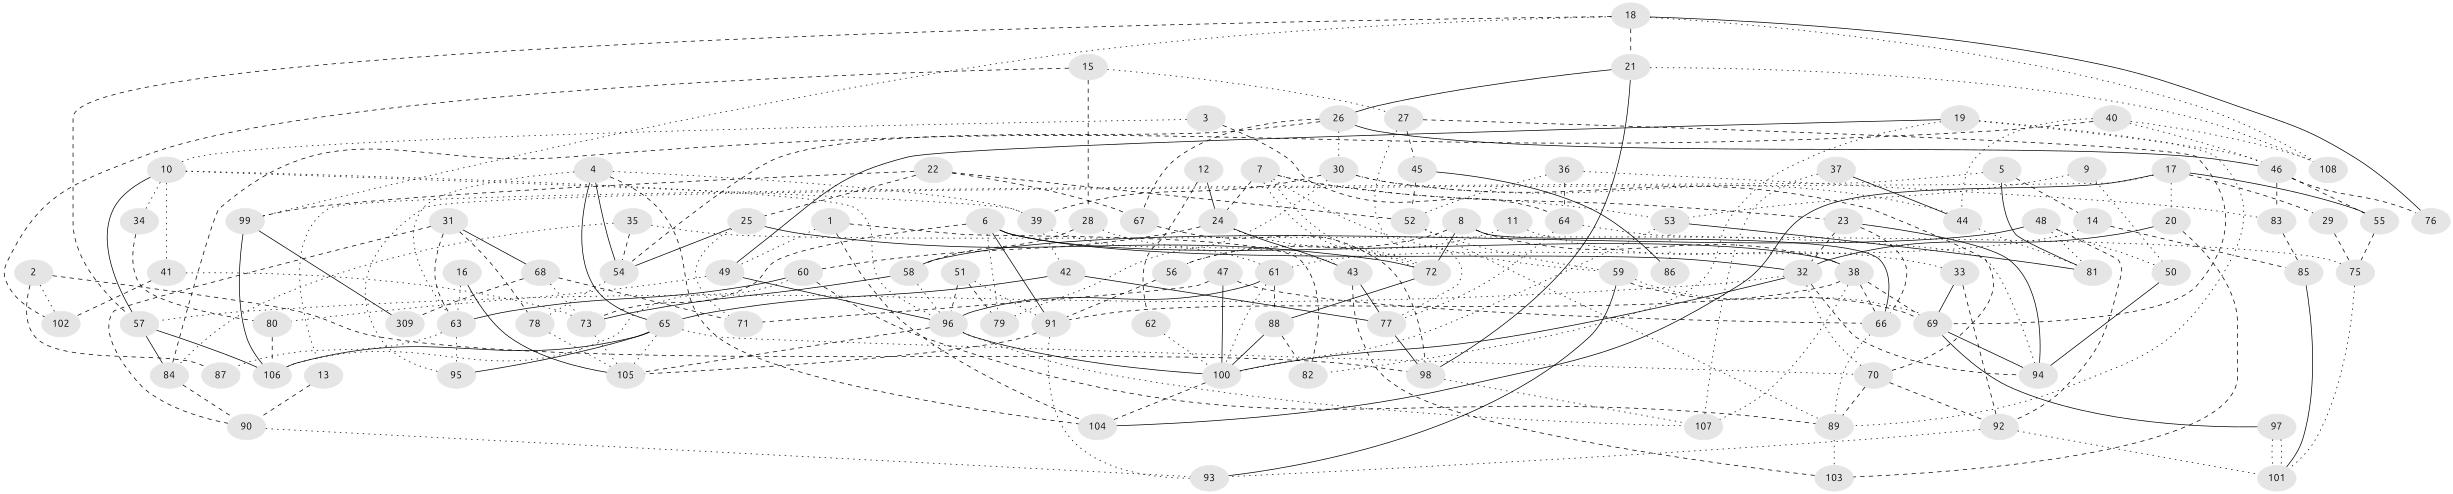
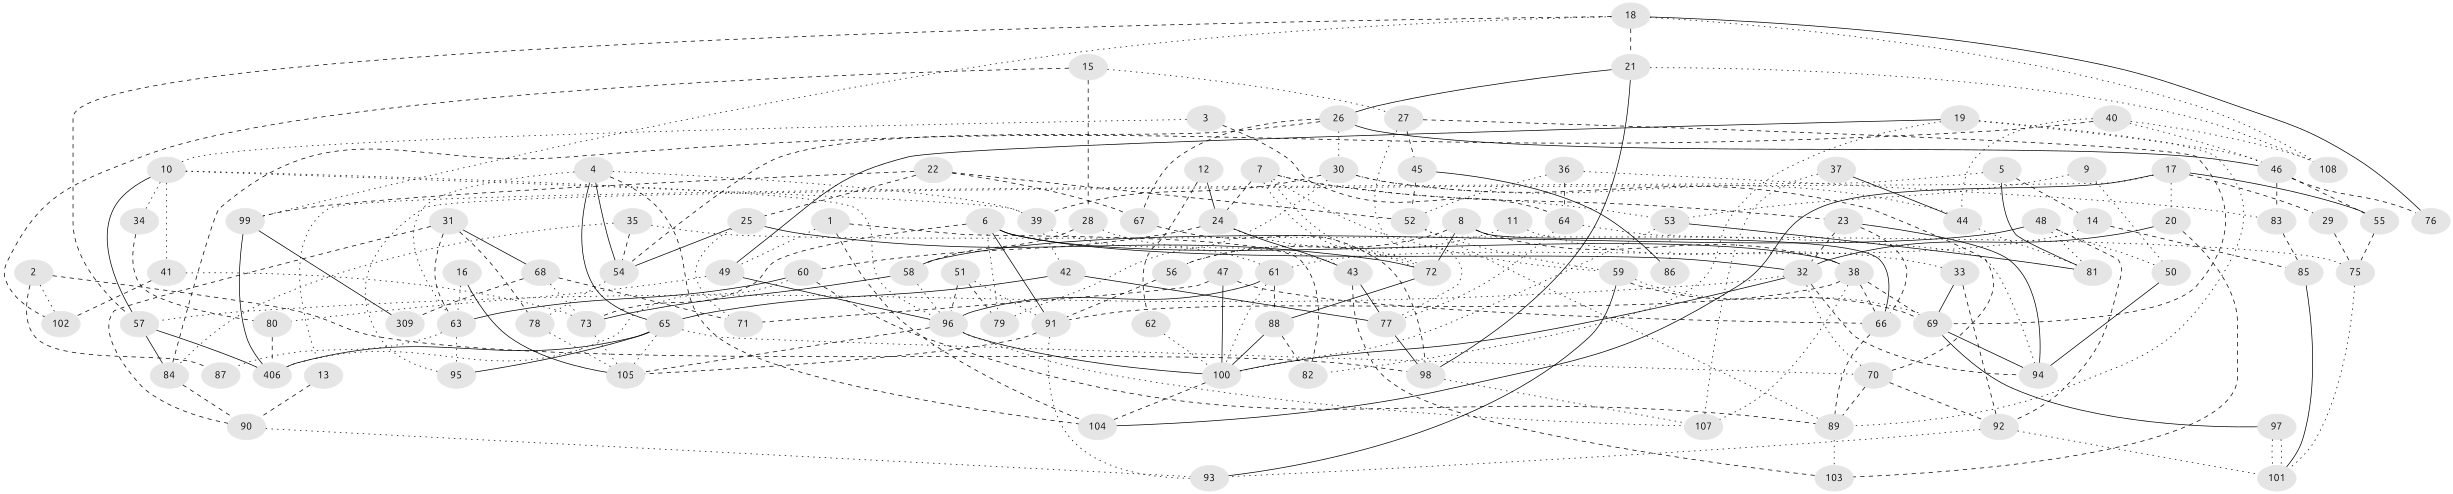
(1845, 368) -> (1845, 368)
(272, 376) -> (272, 376)
